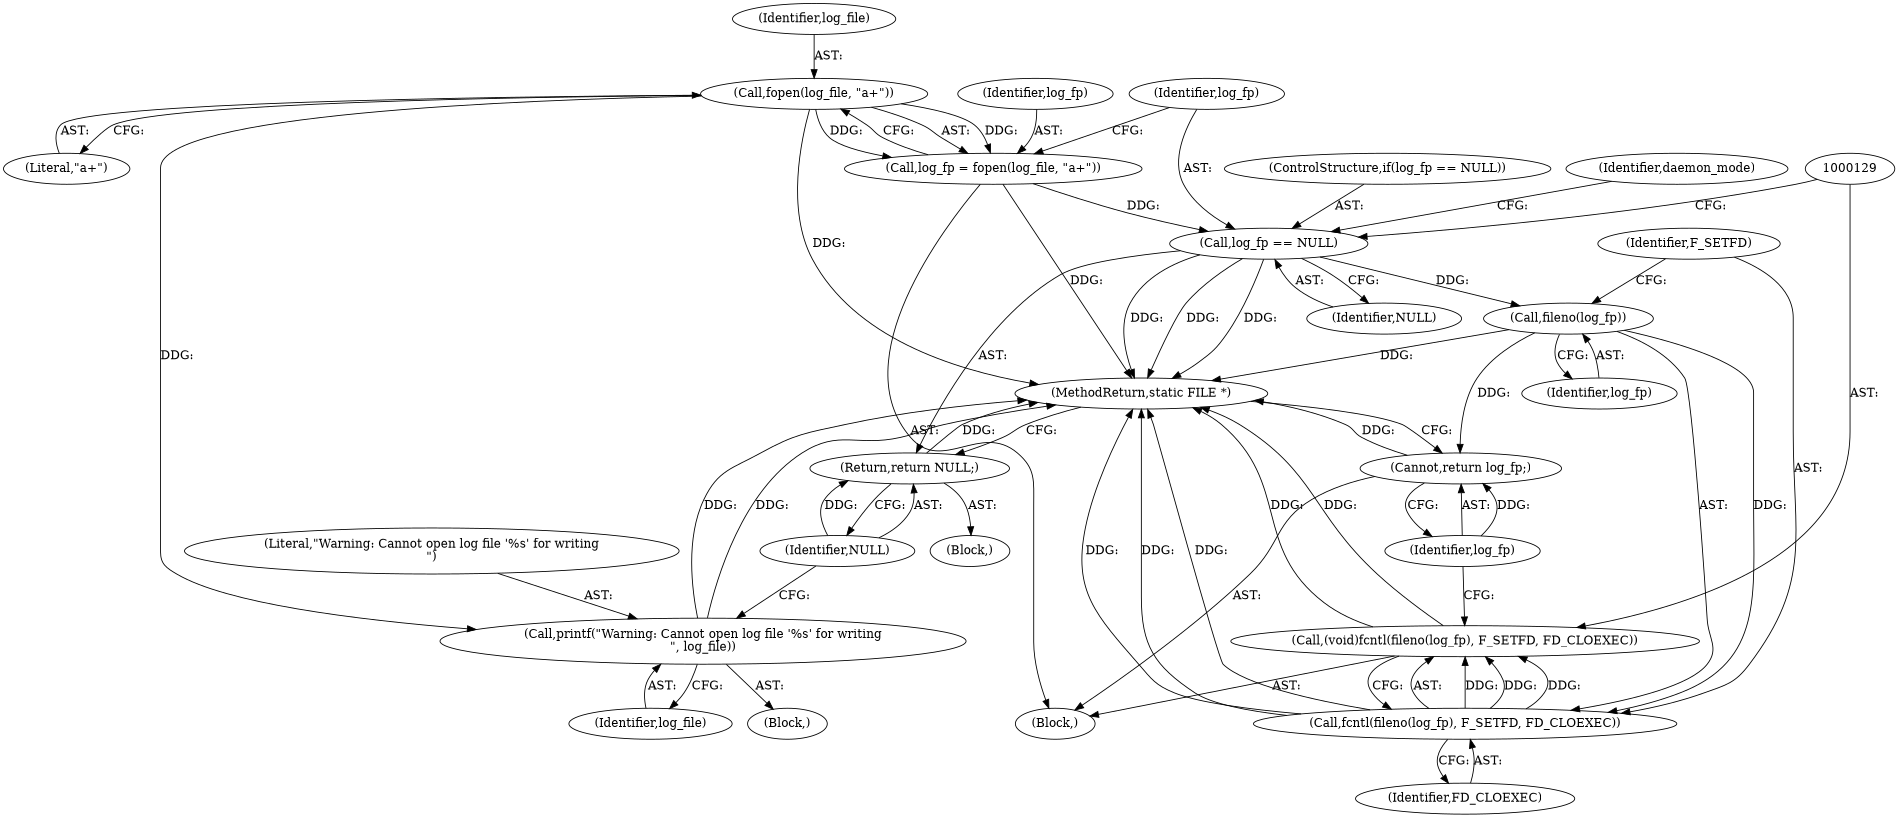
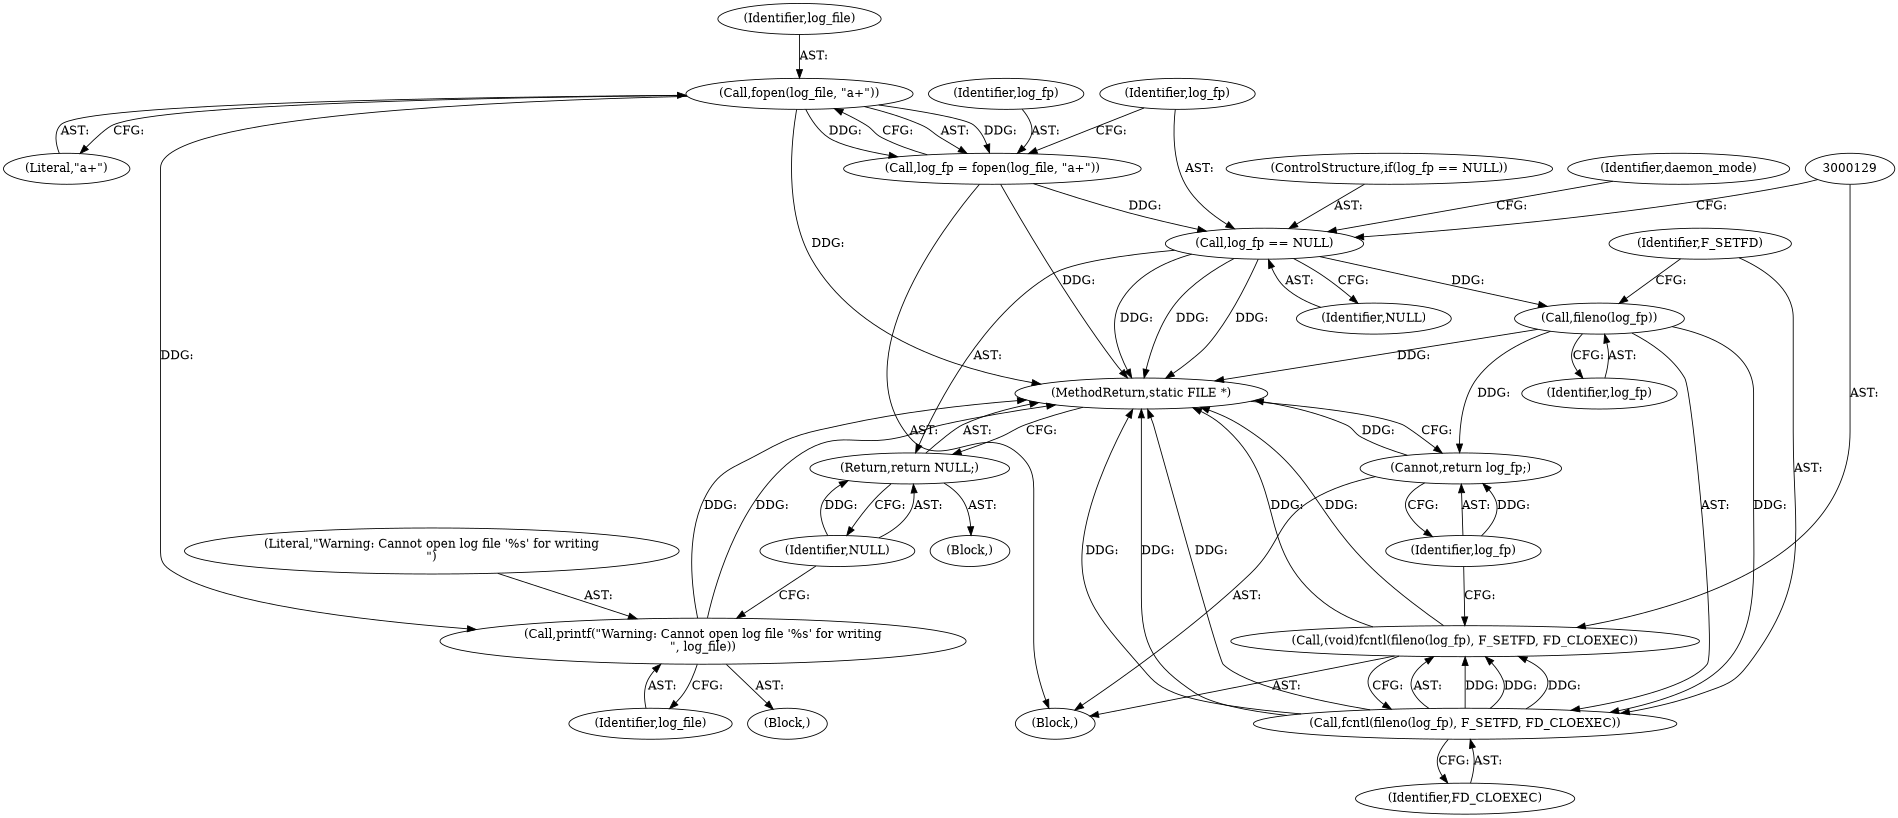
(1850, 169) -> (1850, 169)
(981, 431) -> (979, 431)
